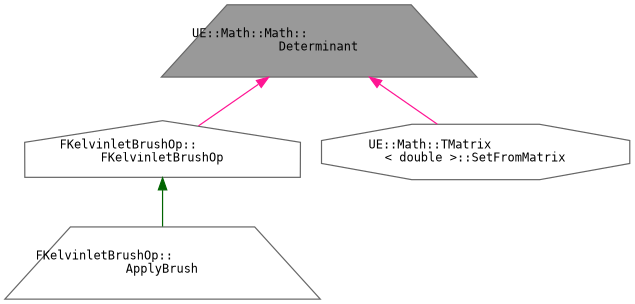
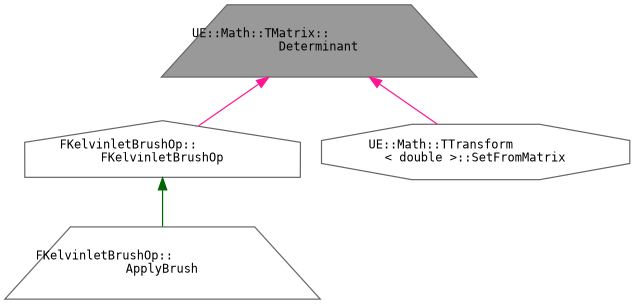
(319, 41) -> (319, 41)
(476, 152) -> (476, 152)
